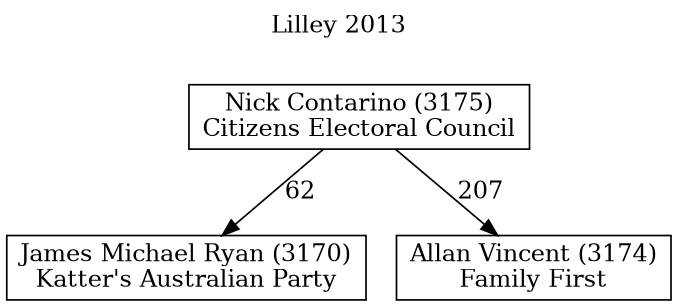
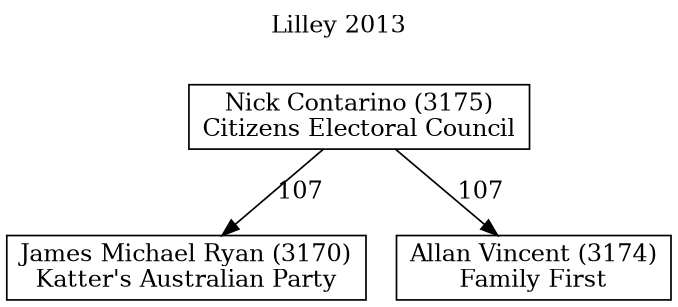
(301, 192) -> (301, 192)
(481, 192) -> (481, 192)
